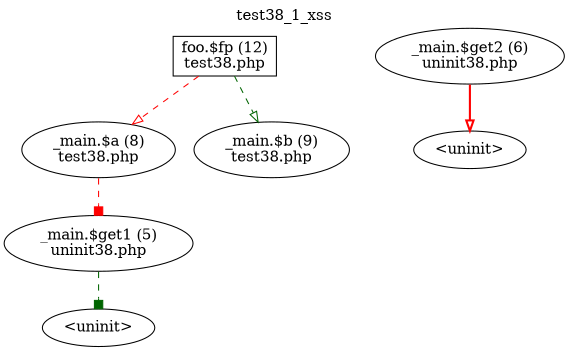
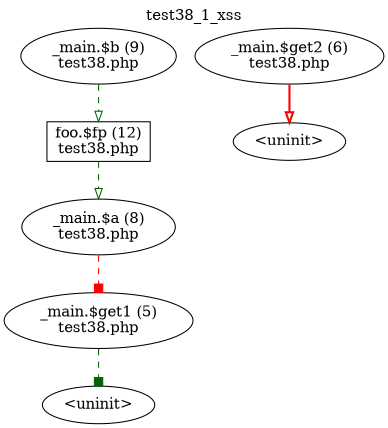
(470, 56) -> (289, 56)
(244, 95) -> (99, 98)
(170, 97) -> (99, 175)
(99, 243) -> (99, 321)
